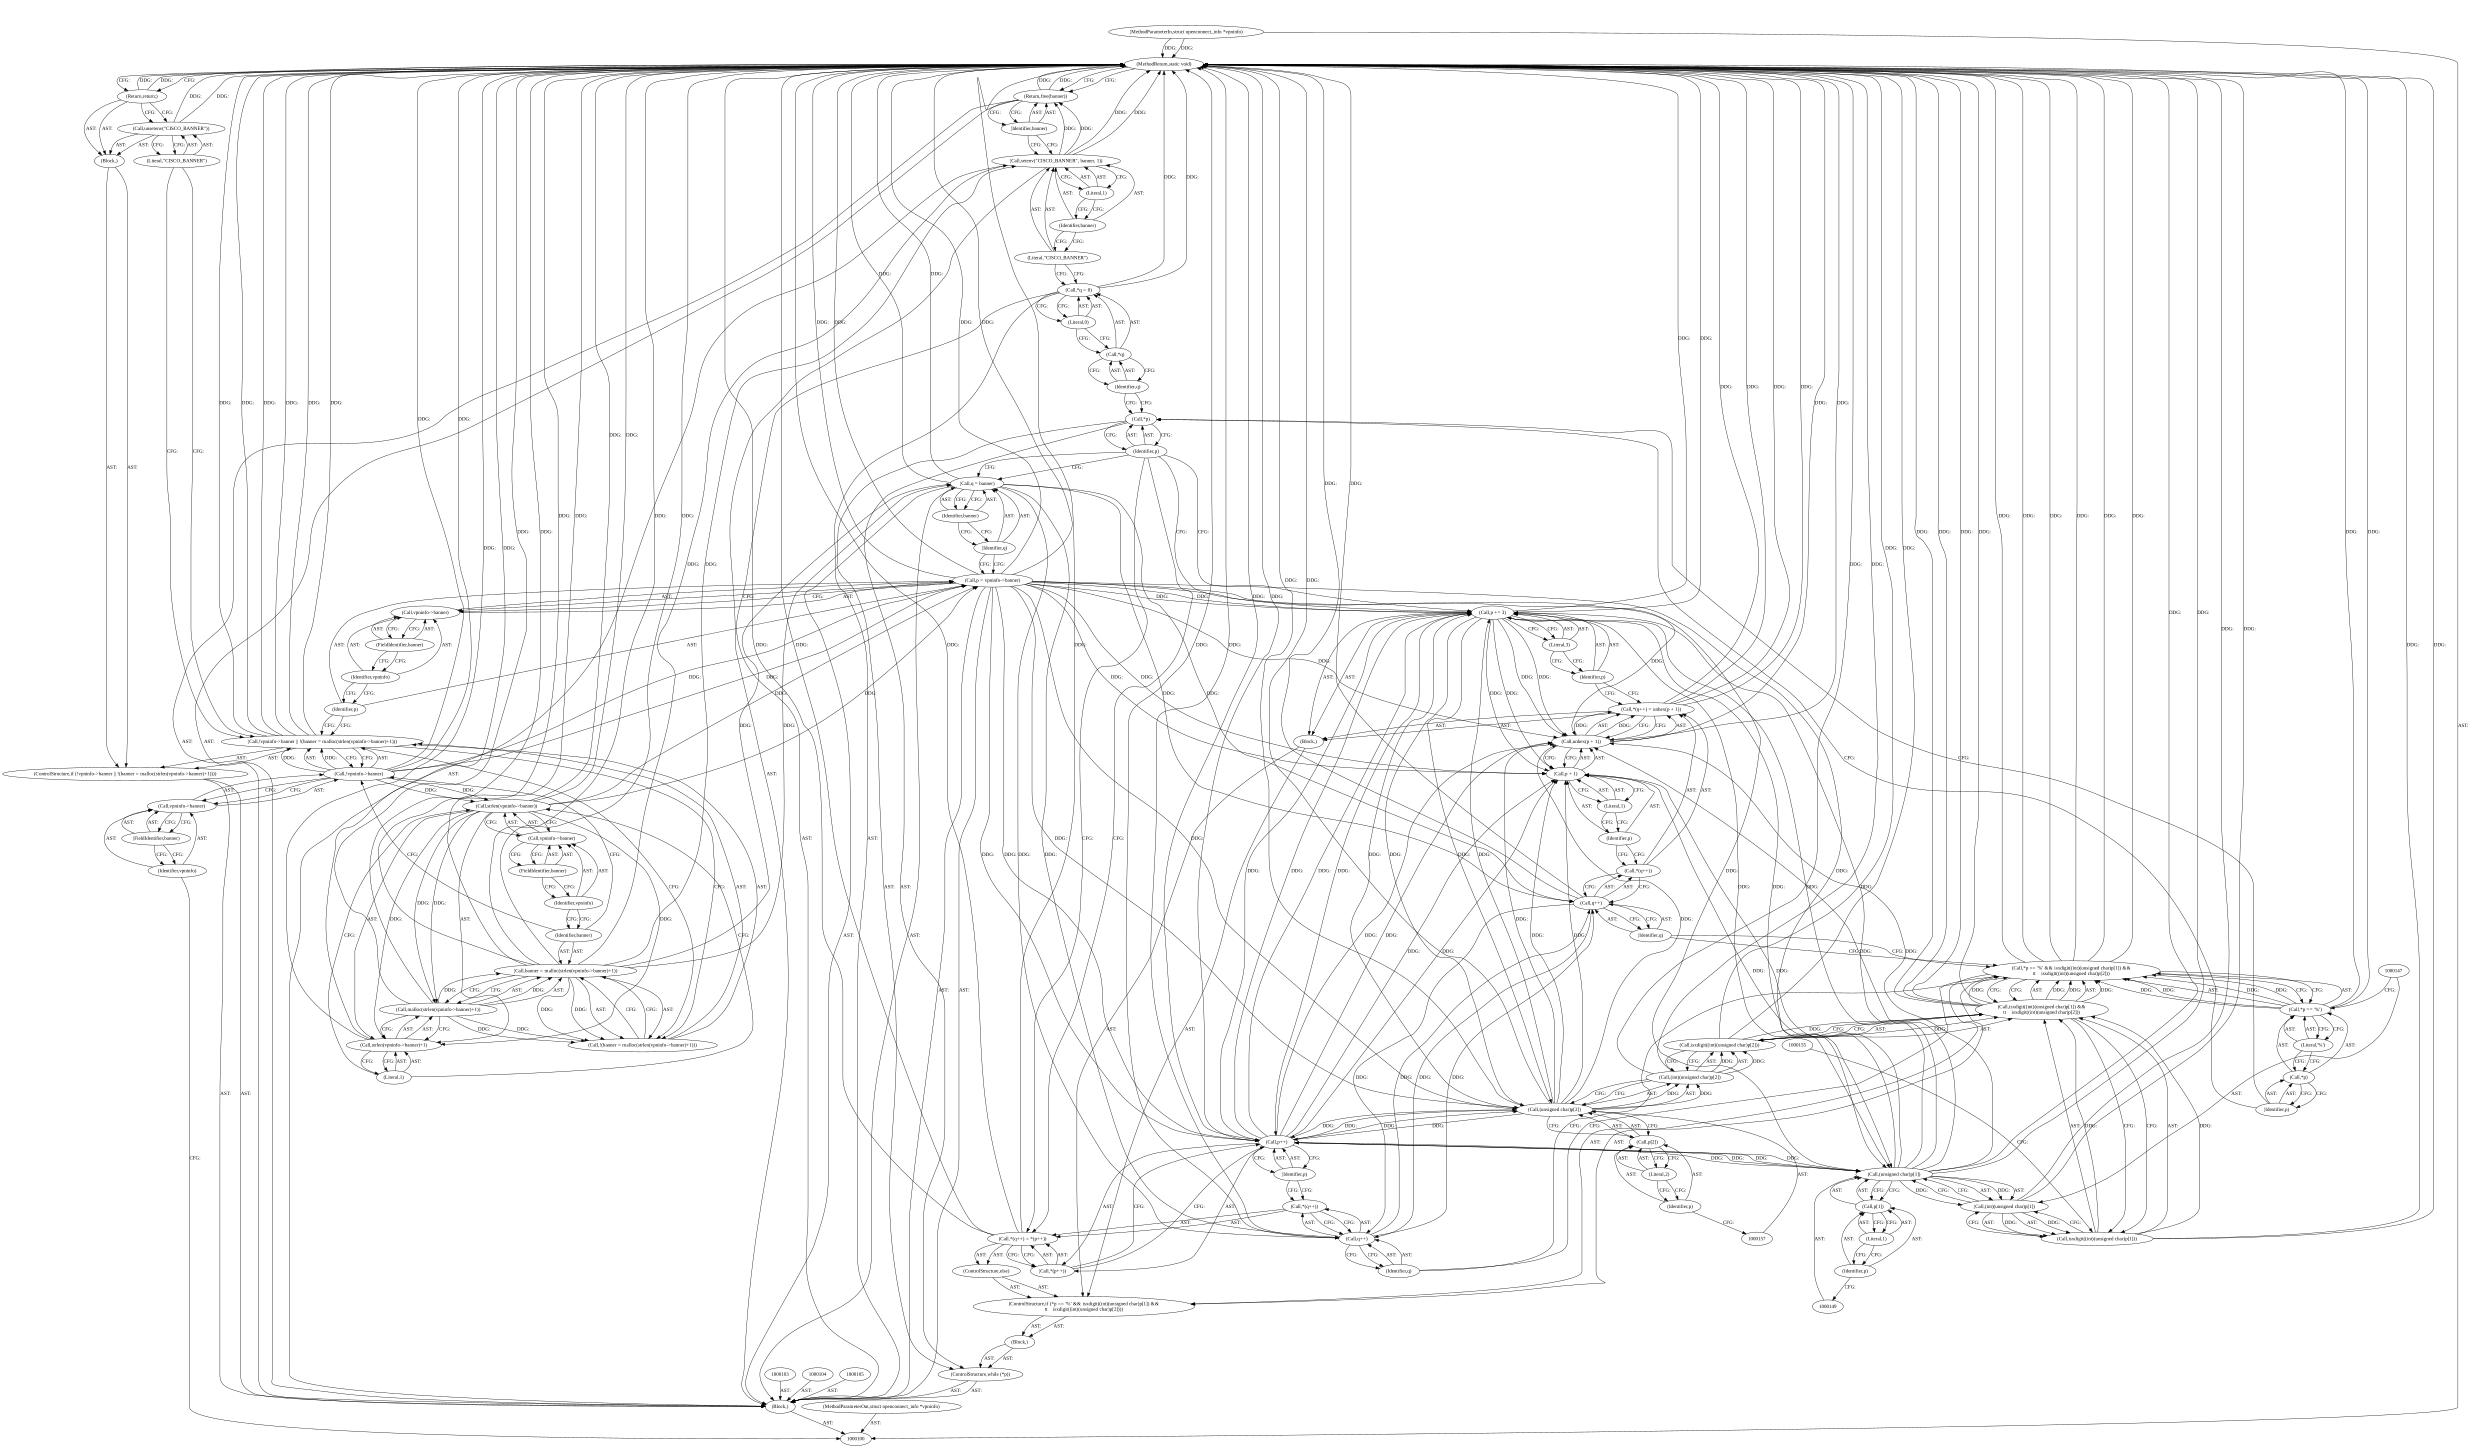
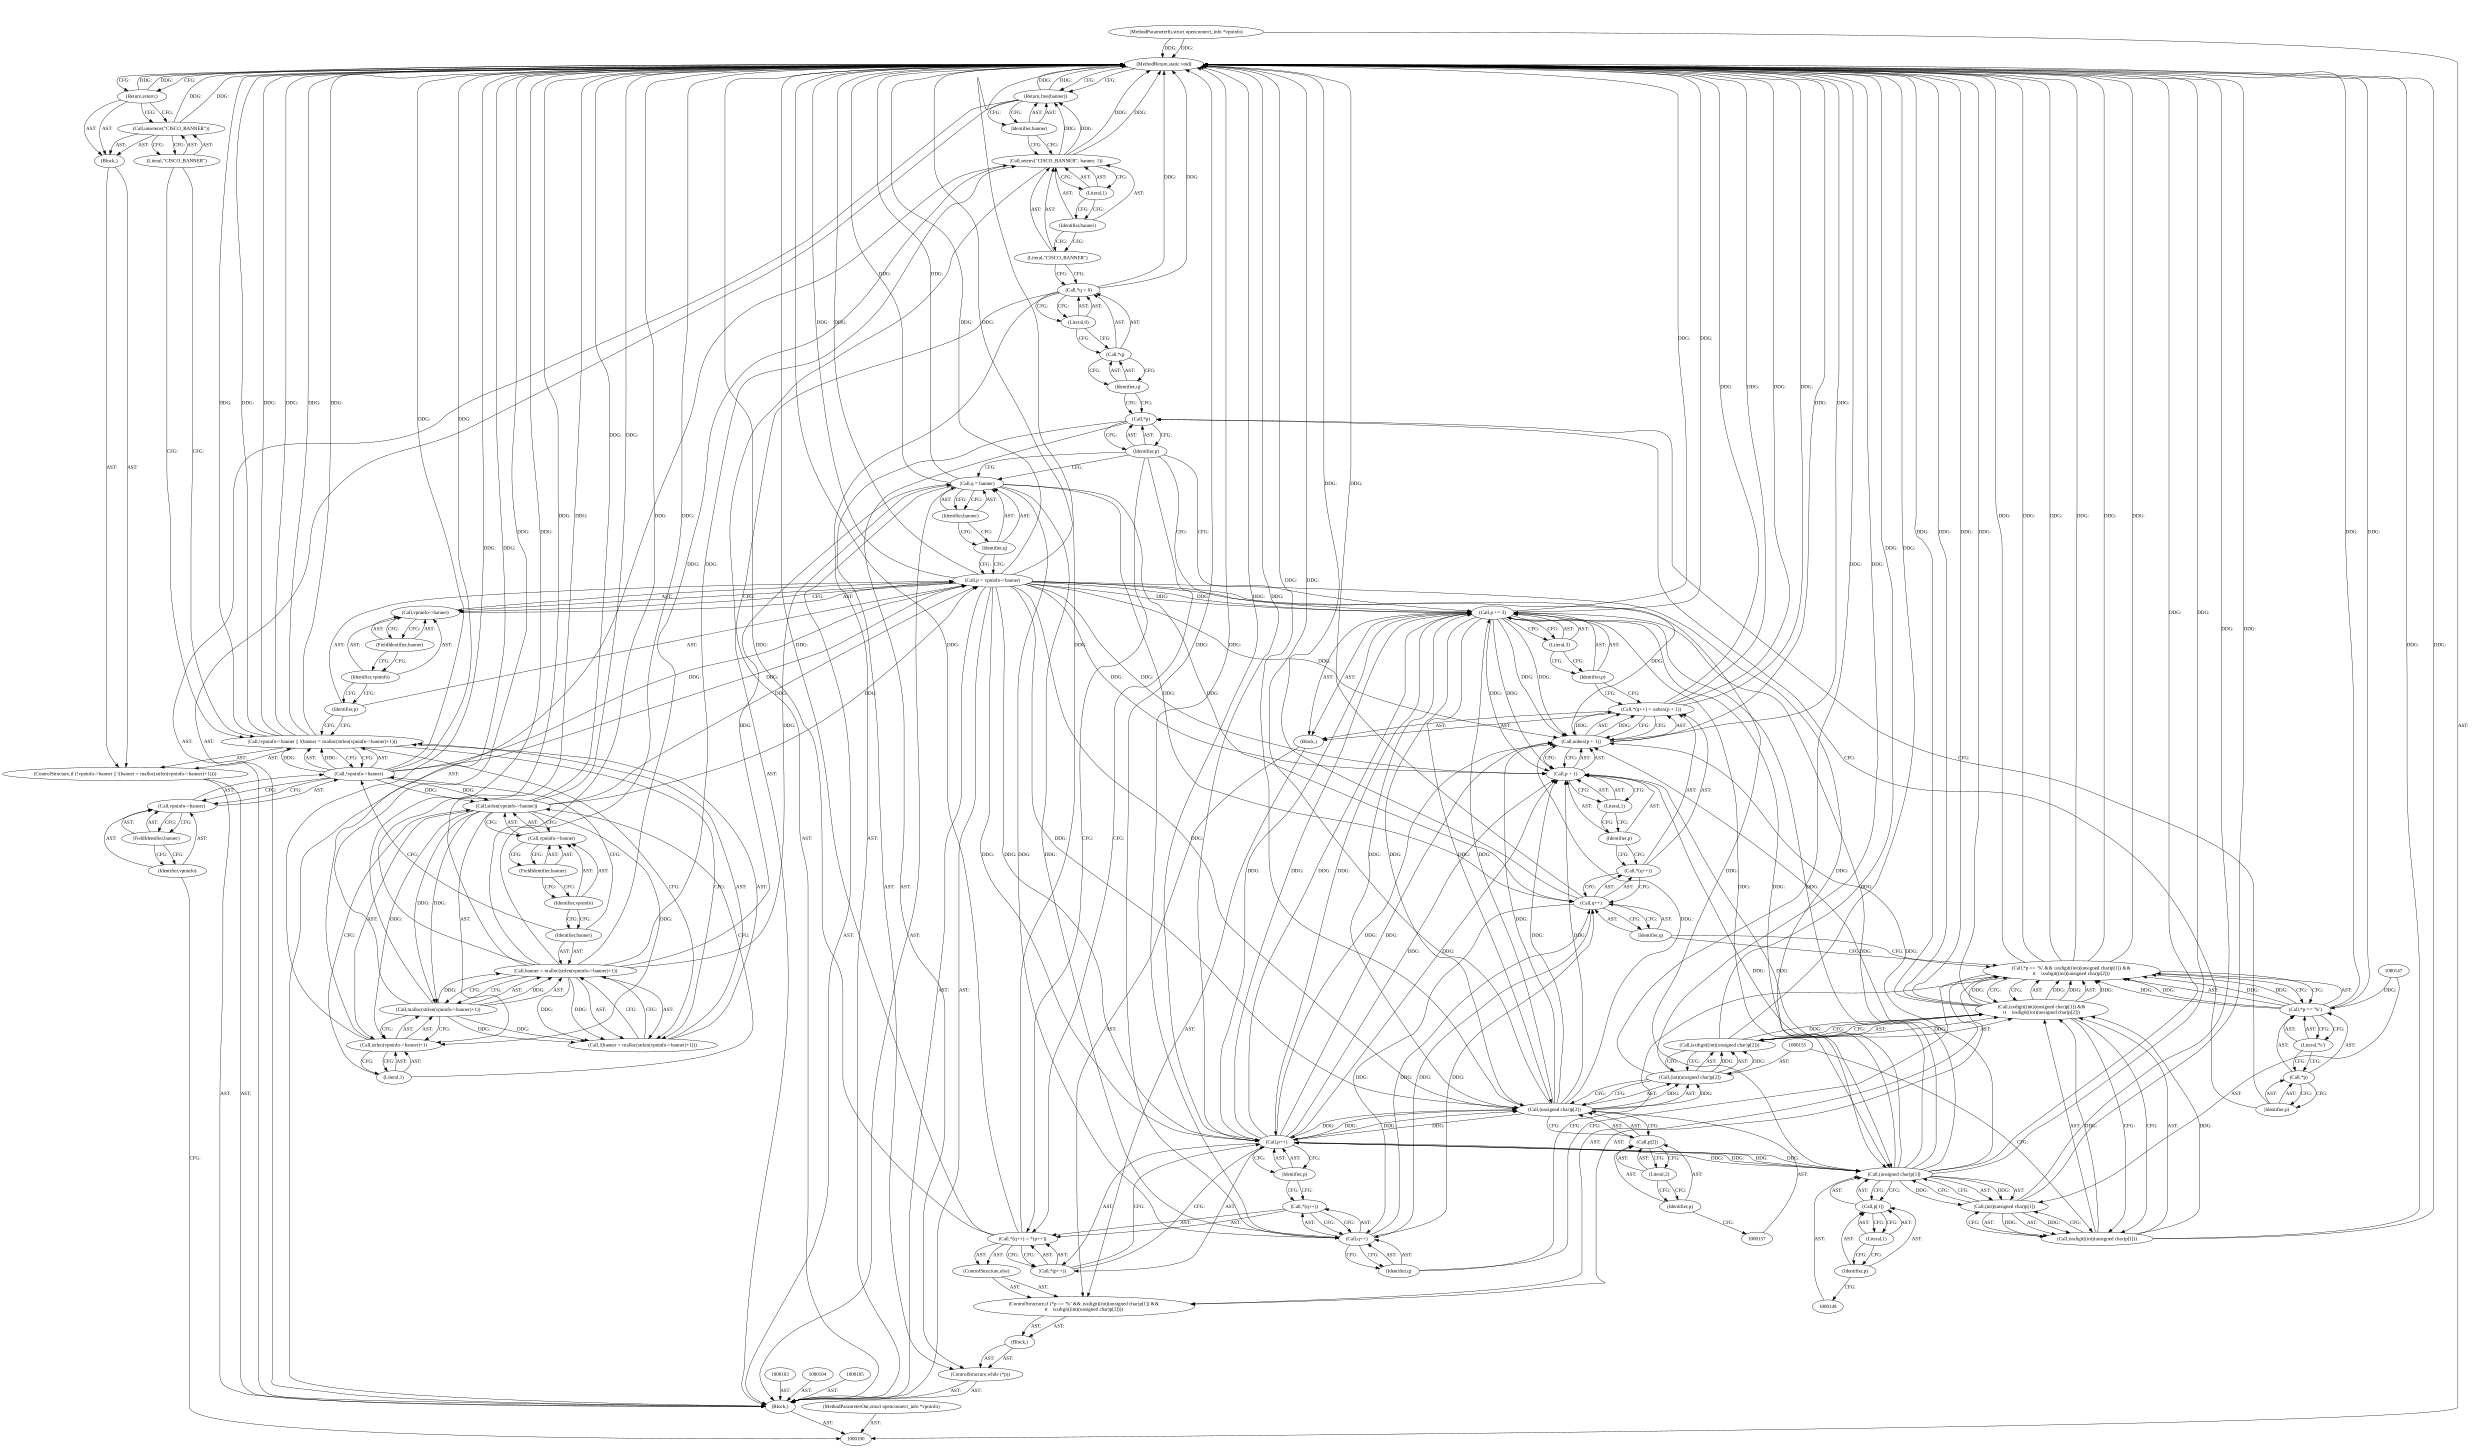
(2391, 990) -> (2391, 990)
none -> (1762, 1066)
